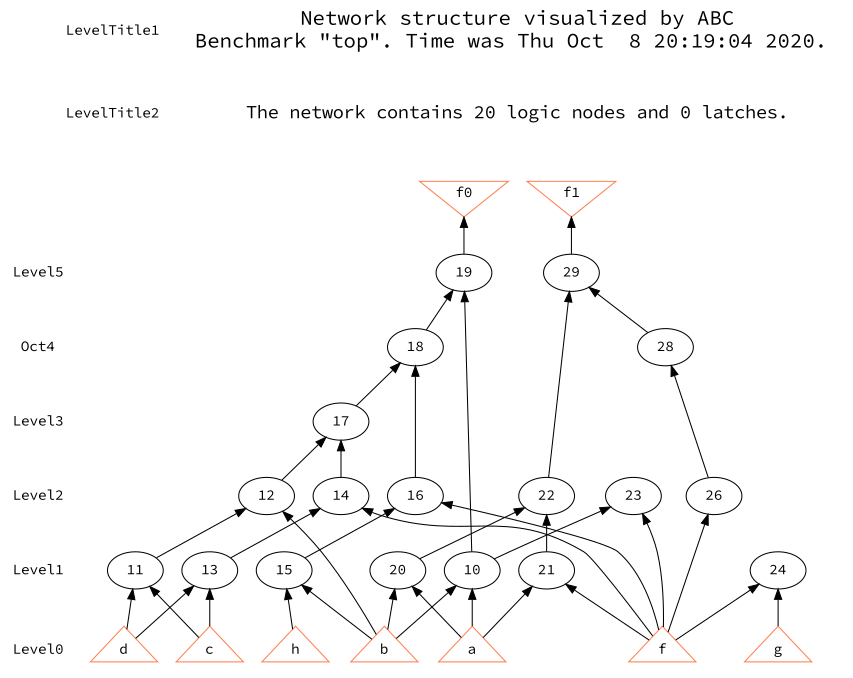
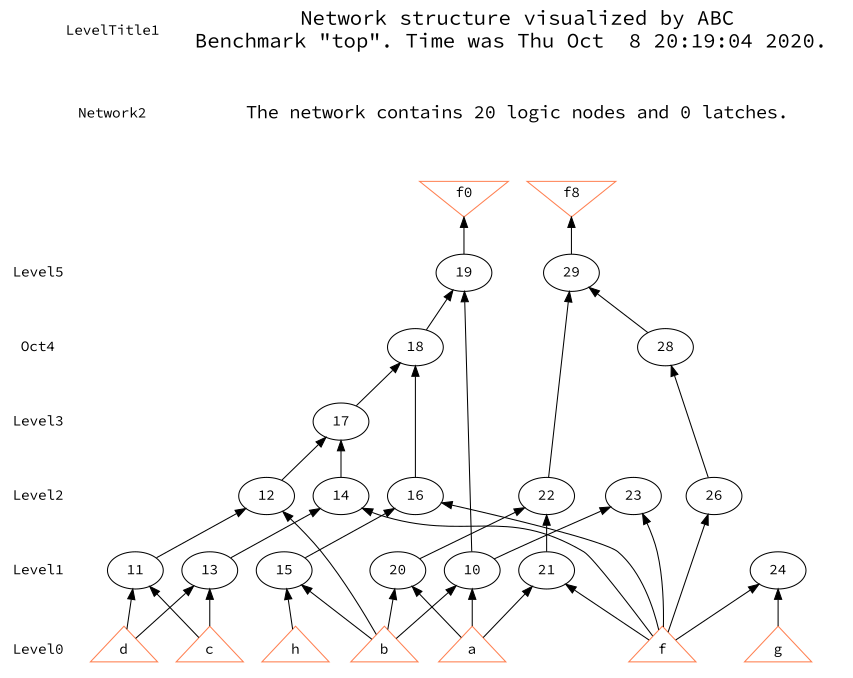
(113, 114) -> (113, 114)
(571, 193) -> (571, 193)
